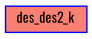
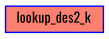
(46, 19) -> (54, 19)
